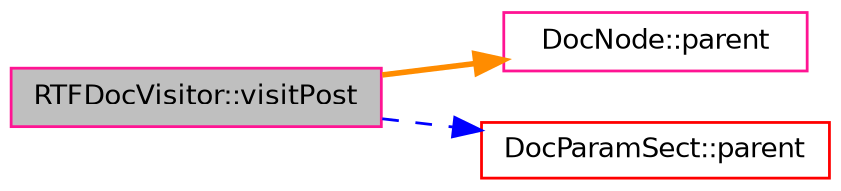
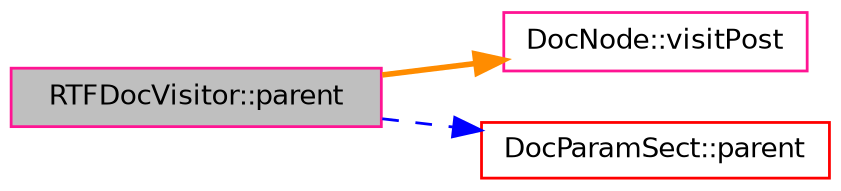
(655, 42) -> (655, 42)
(196, 97) -> (196, 97)
